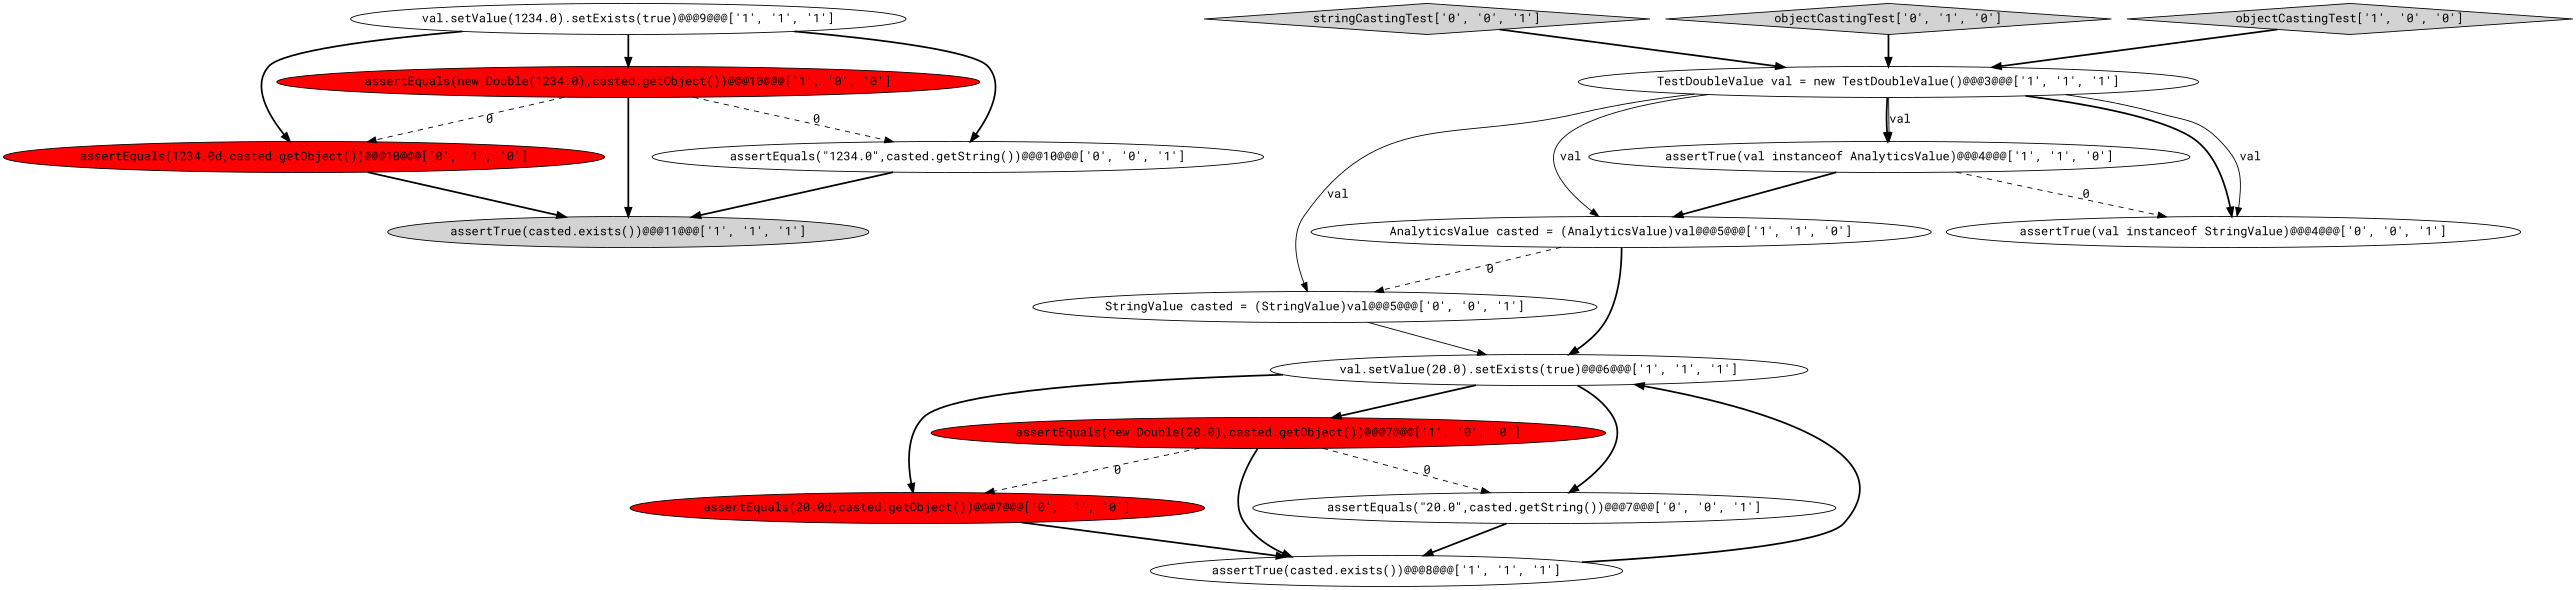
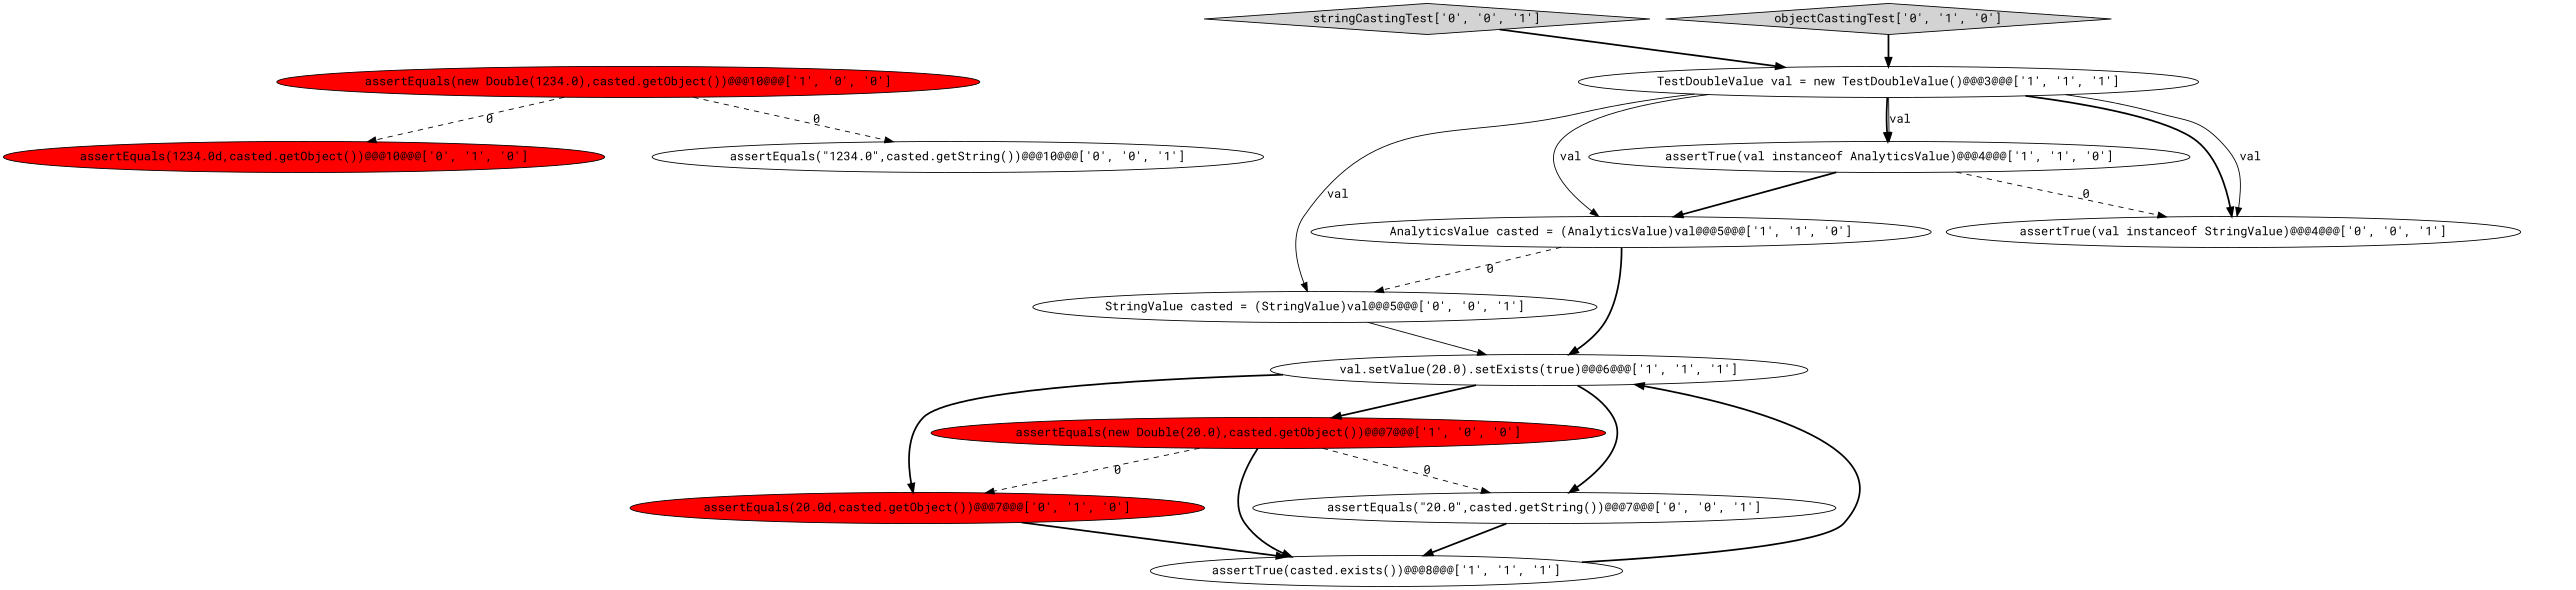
(628, 19) -> none
(2350, 19) -> none
(628, 232) -> none
